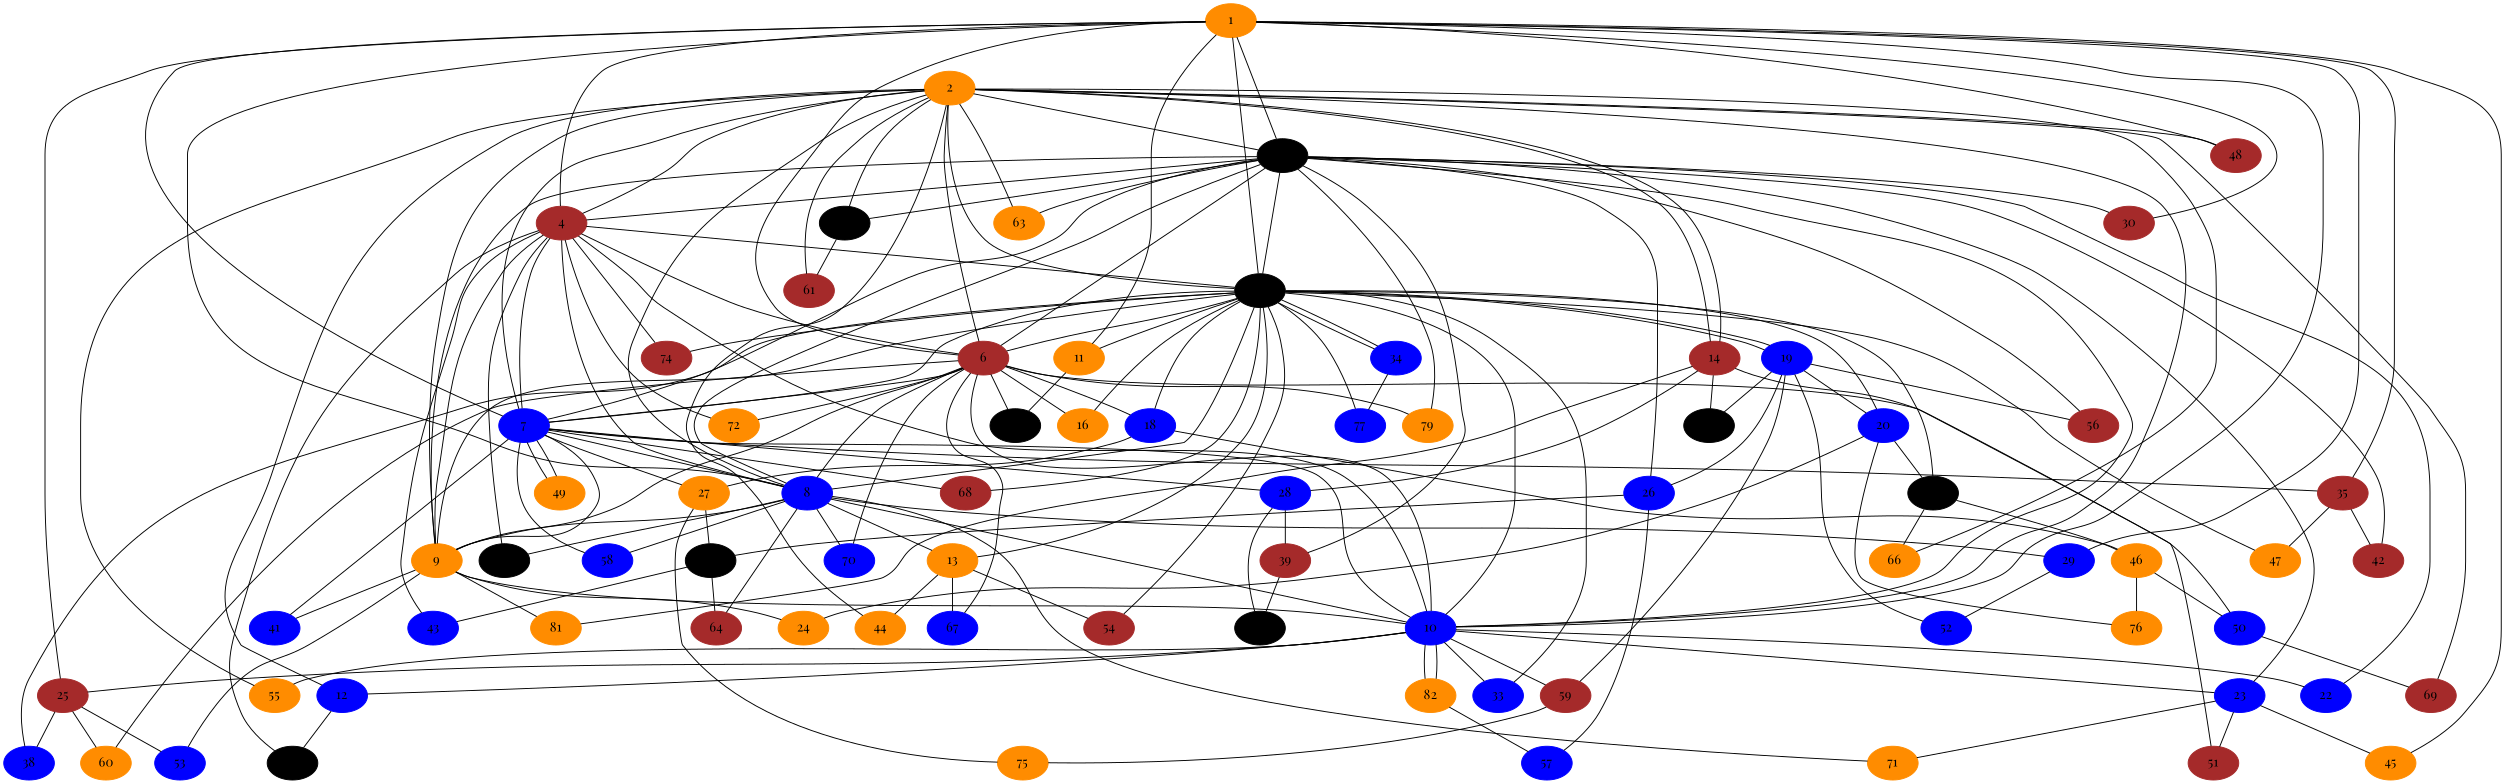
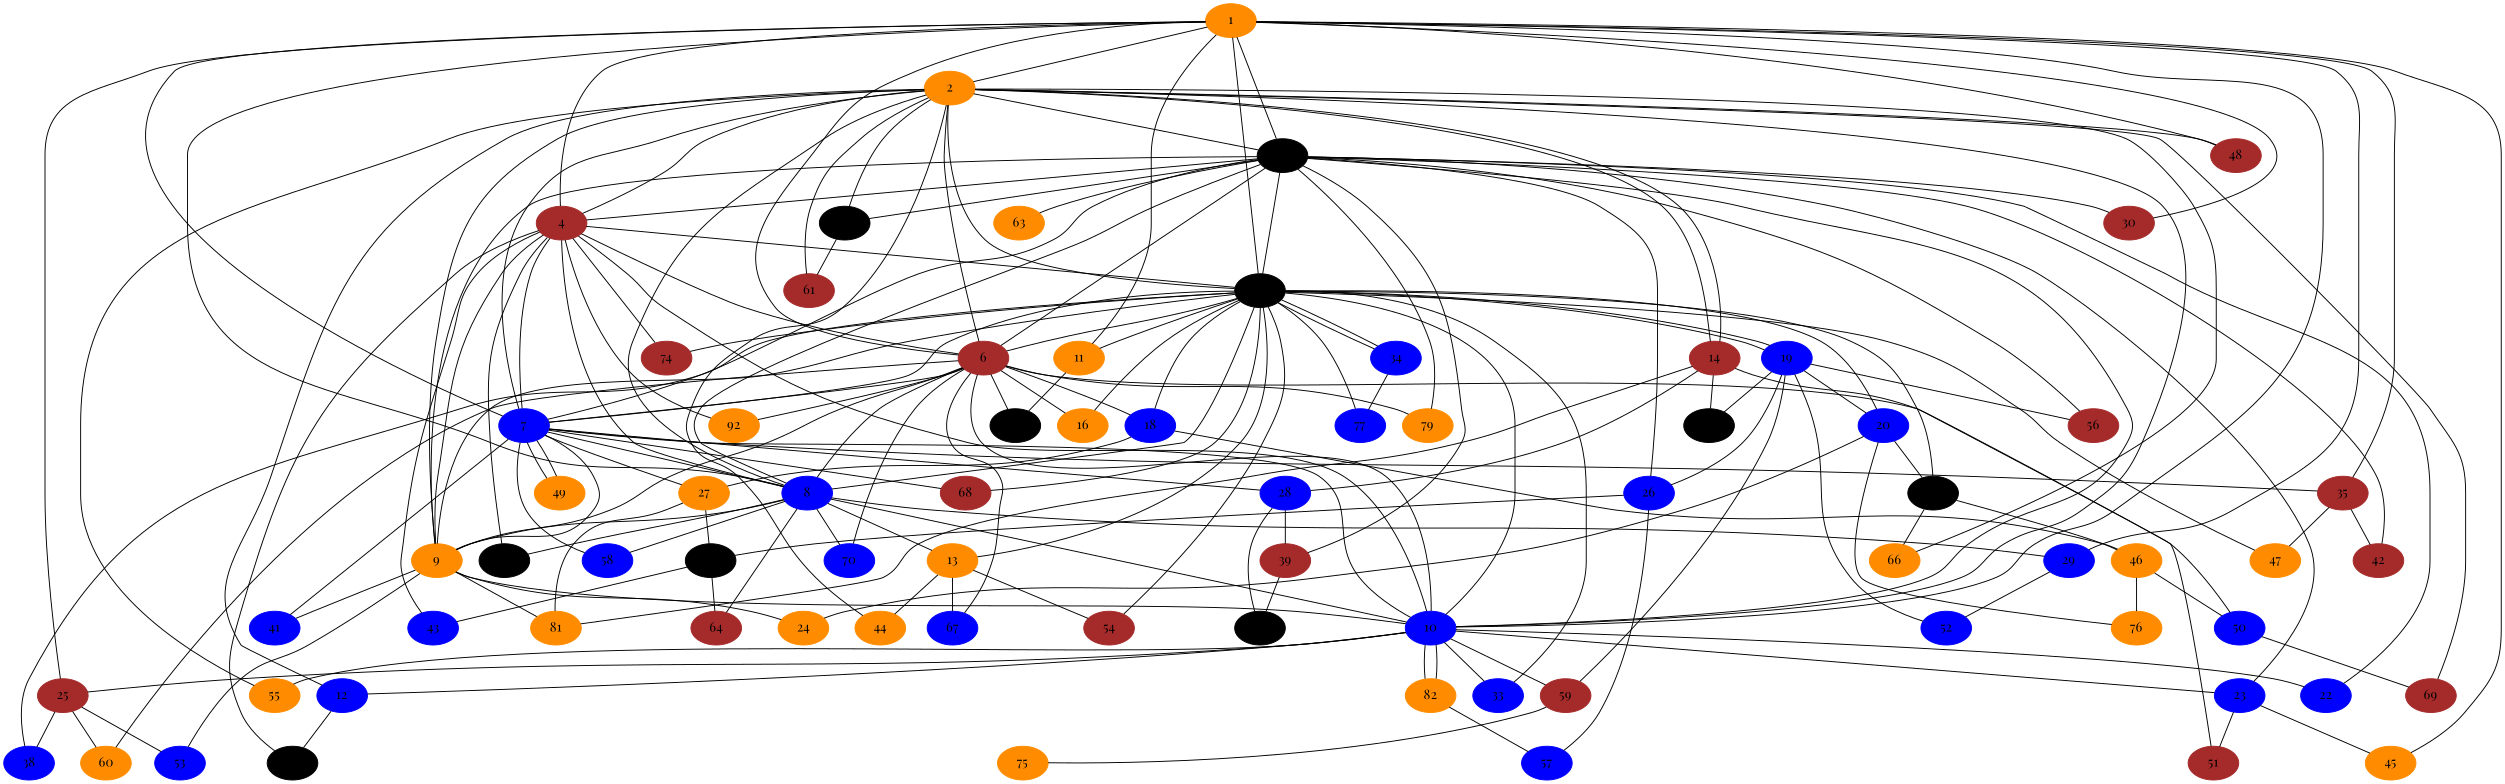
(988, 154) -> (1090, 54)
(734, 426) -> (734, 426)
(762, 709) -> (588, 531)
(1893, 763) -> none
